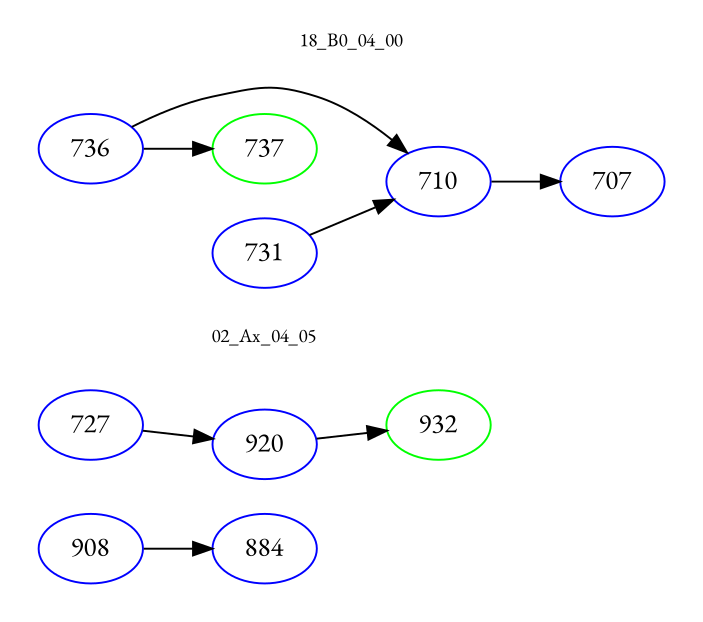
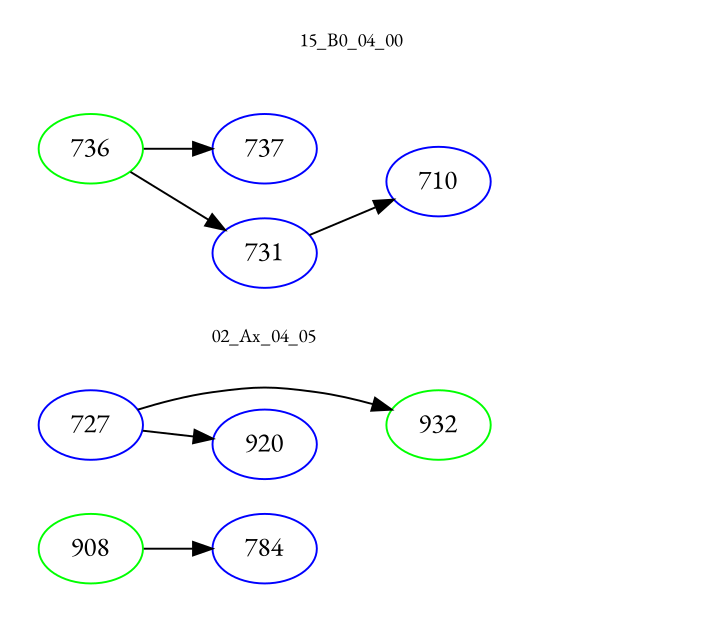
(352, 42) -> (352, 42)
(265, 88) -> (169, 196)
(91, 149) -> (91, 149)
(265, 149) -> (265, 149)
(612, 182) -> none
(342, 436) -> (255, 388)
(91, 549) -> (91, 549)
(265, 549) -> (265, 549)
